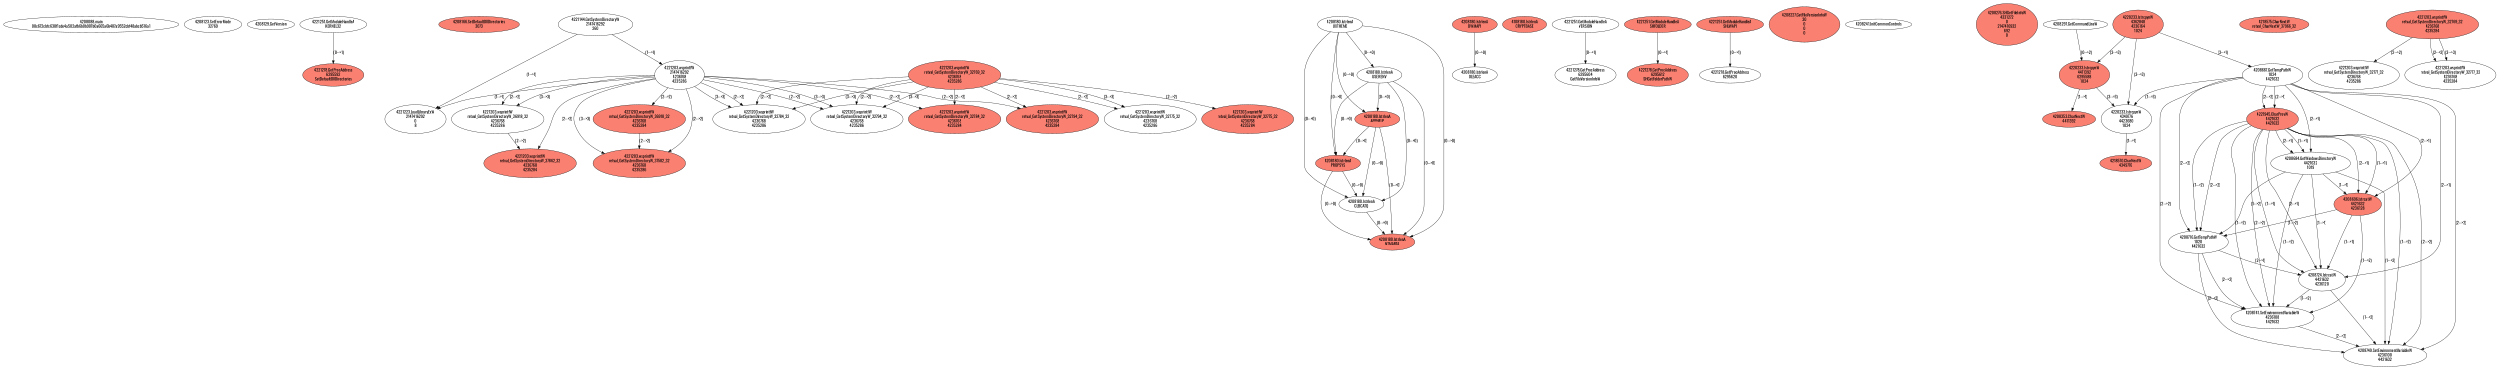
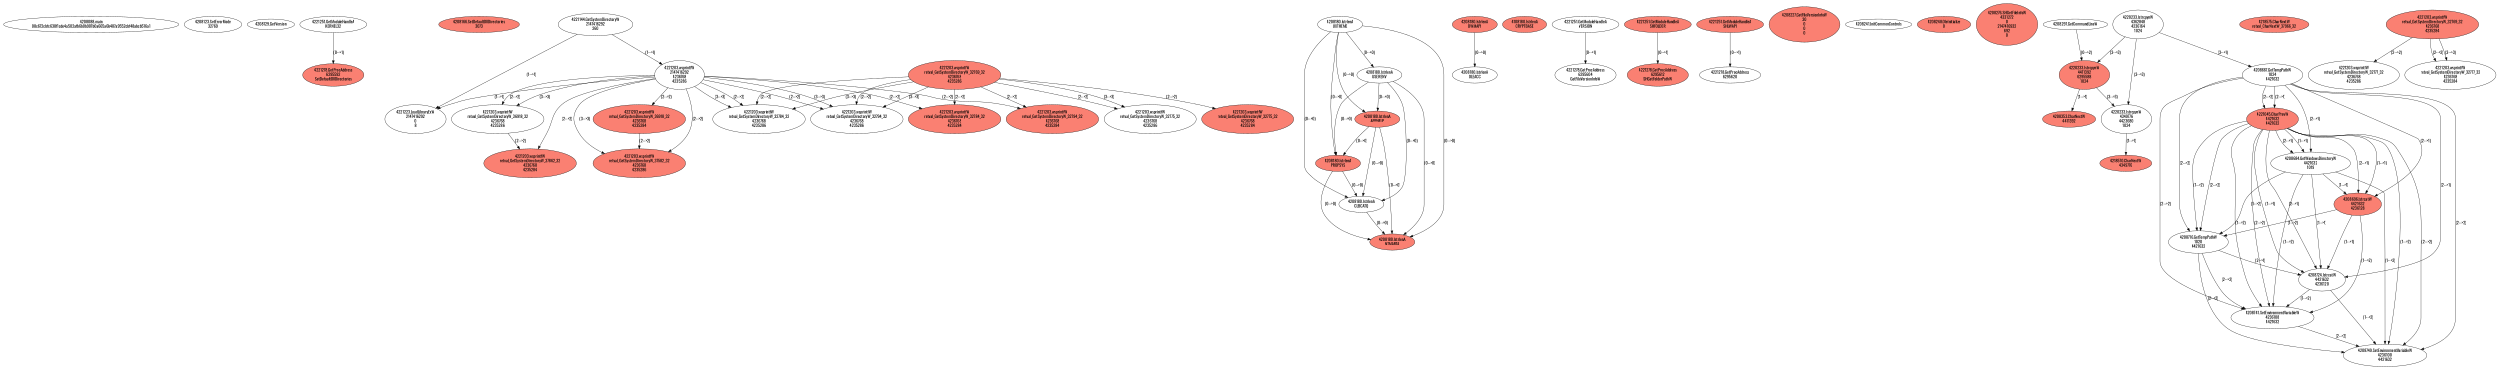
none -> (1944, 24)
(2138, 24) -> (2138, 24)
(2187, 84) -> none
(2273, 119) -> (2273, 119)
